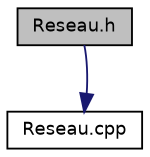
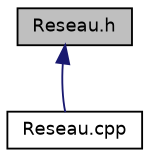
(87, 69) -> (63, 88)
